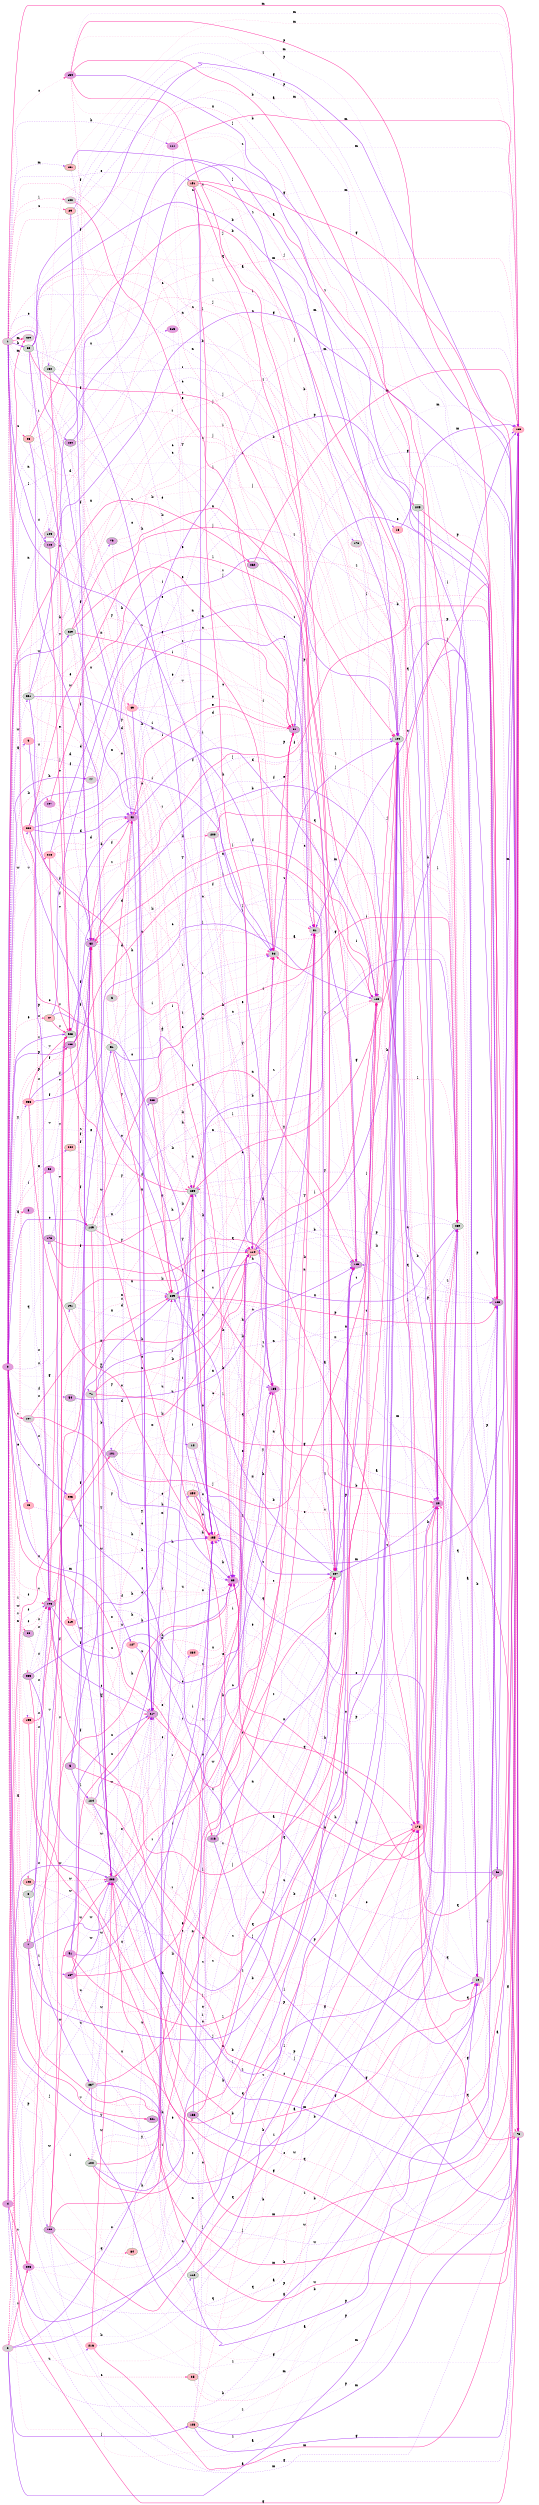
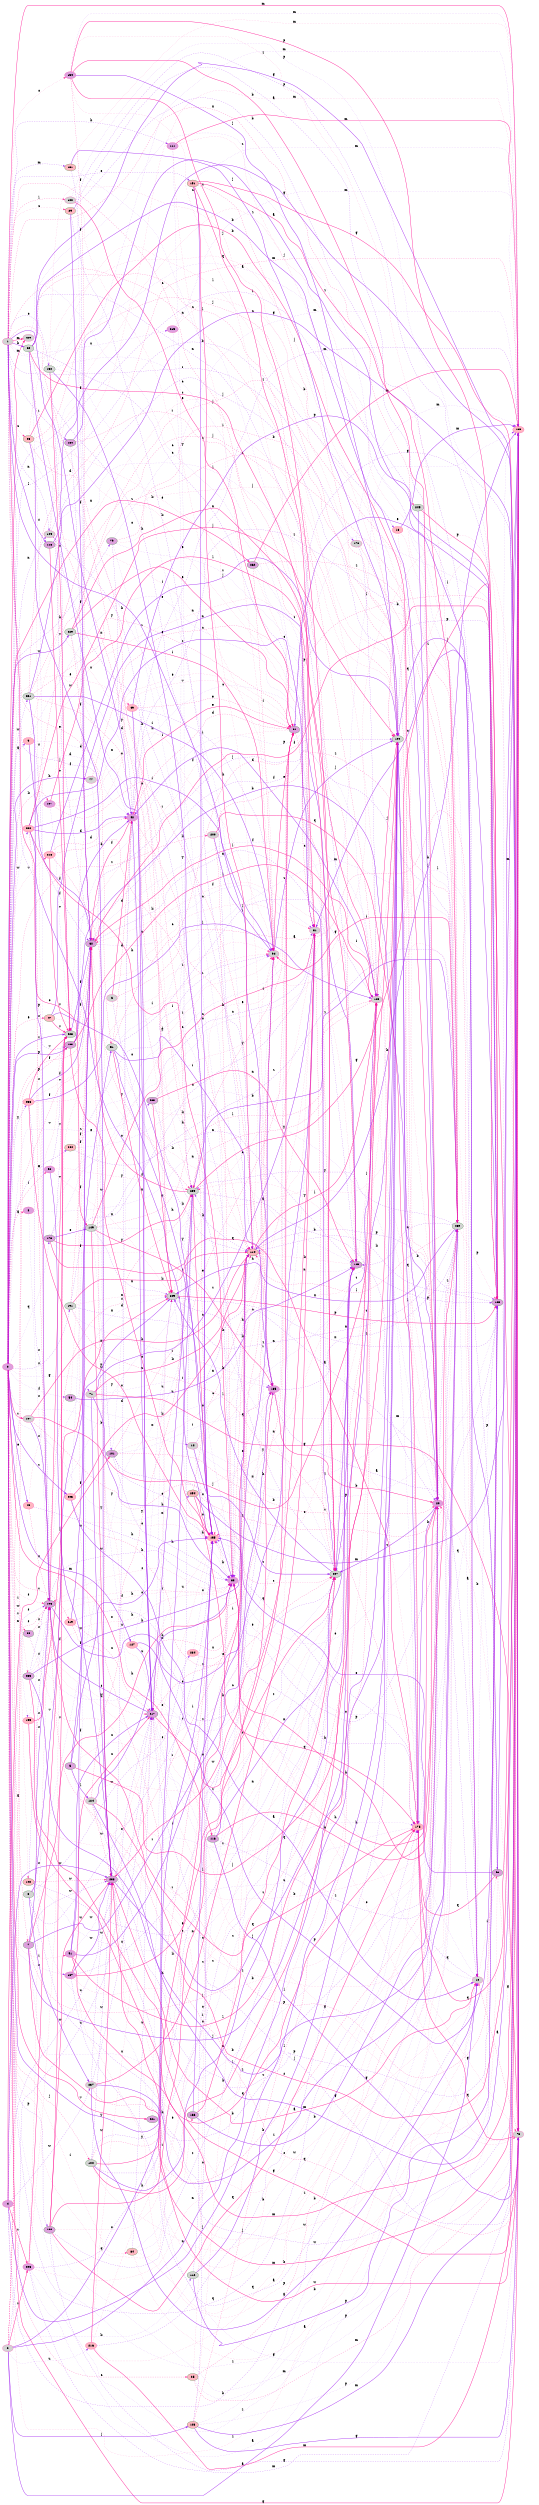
(445, 1090) -> (358, 1293)
(15, 1261) -> (69, 1233)
